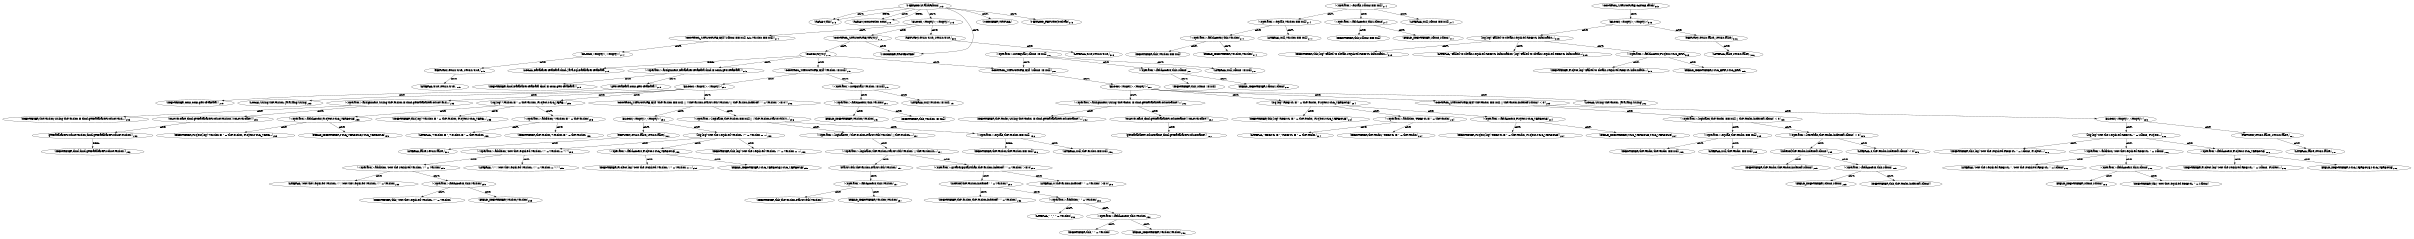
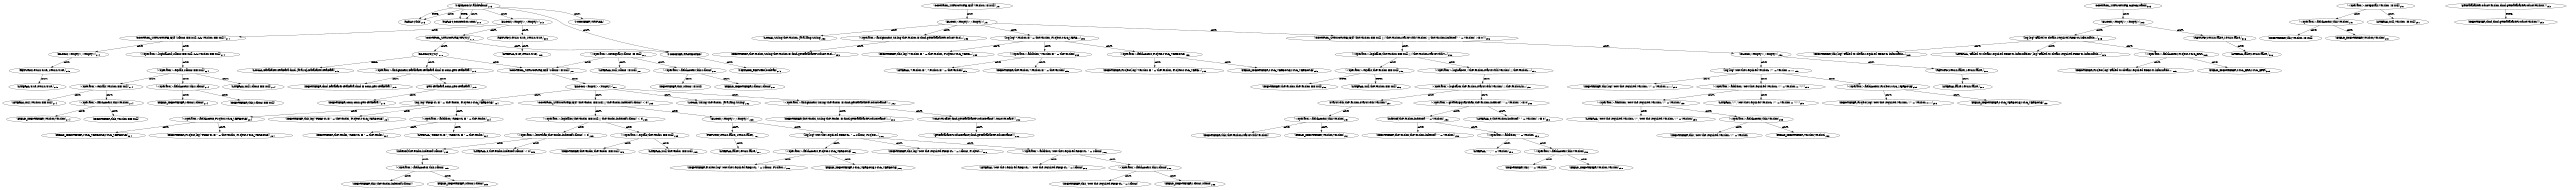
(1385, 6) -> (207, 70)
(990, 13) -> (721, 62)
none -> (183, 55)
(818, 62) -> none
(839, 78) -> none
(213, 119) -> none
(1055, 144) -> (1379, 79)
(1781, 168) -> none
